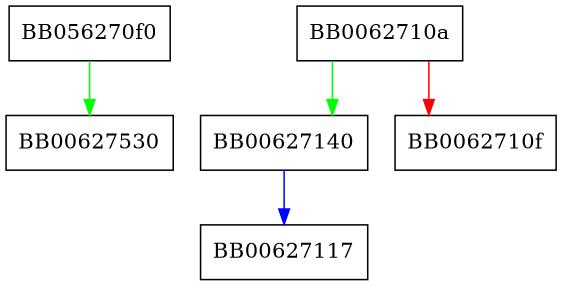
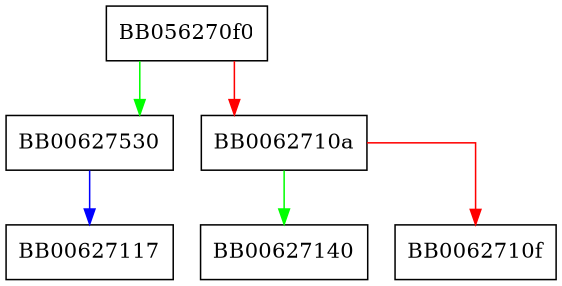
none -> (234, 80)
(284, 190) -> (90, 190)
